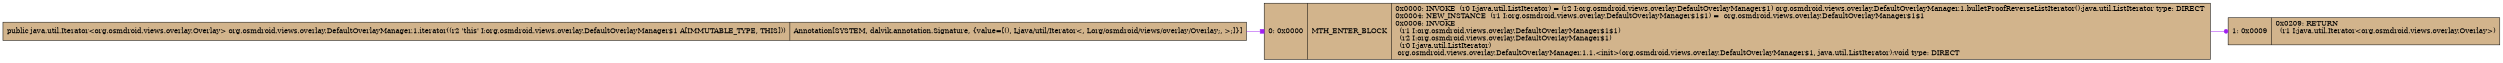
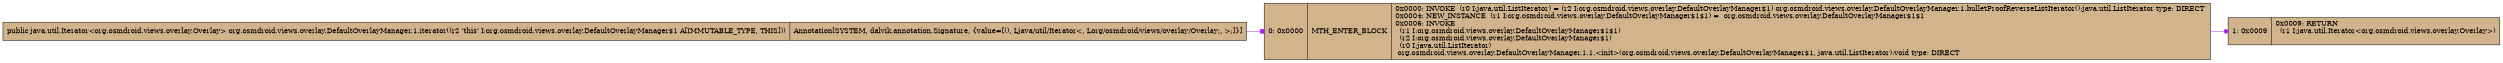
(2309, 24) -> (2309, 24)
